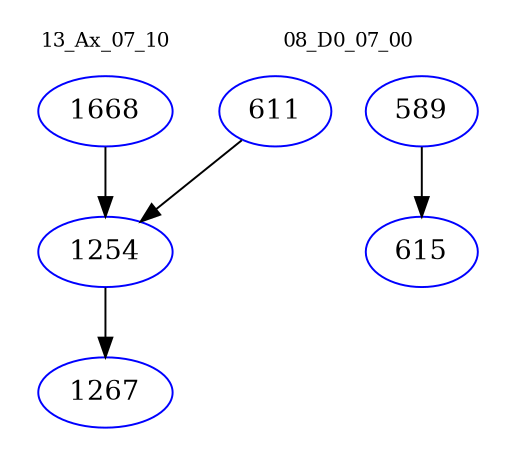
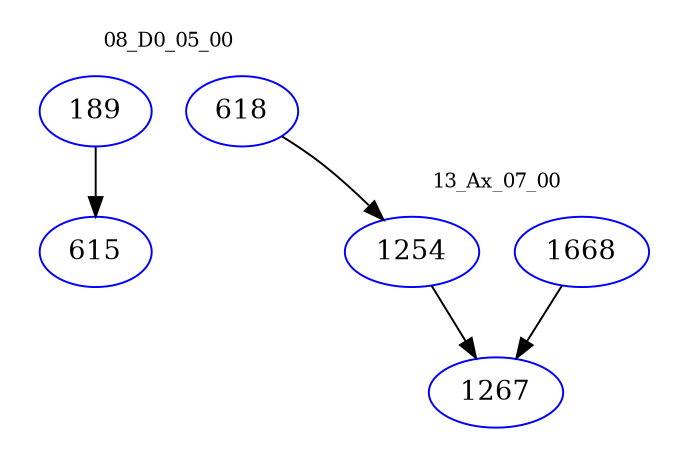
(105, 42) -> (497, 183)
(349, 42) -> (169, 42)
(275, 111) -> (242, 111)
(422, 111) -> (96, 111)
(105, 172) -> (545, 313)
